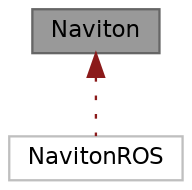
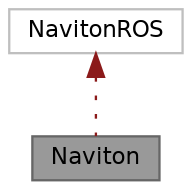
(96, 107) -> (96, 107)
